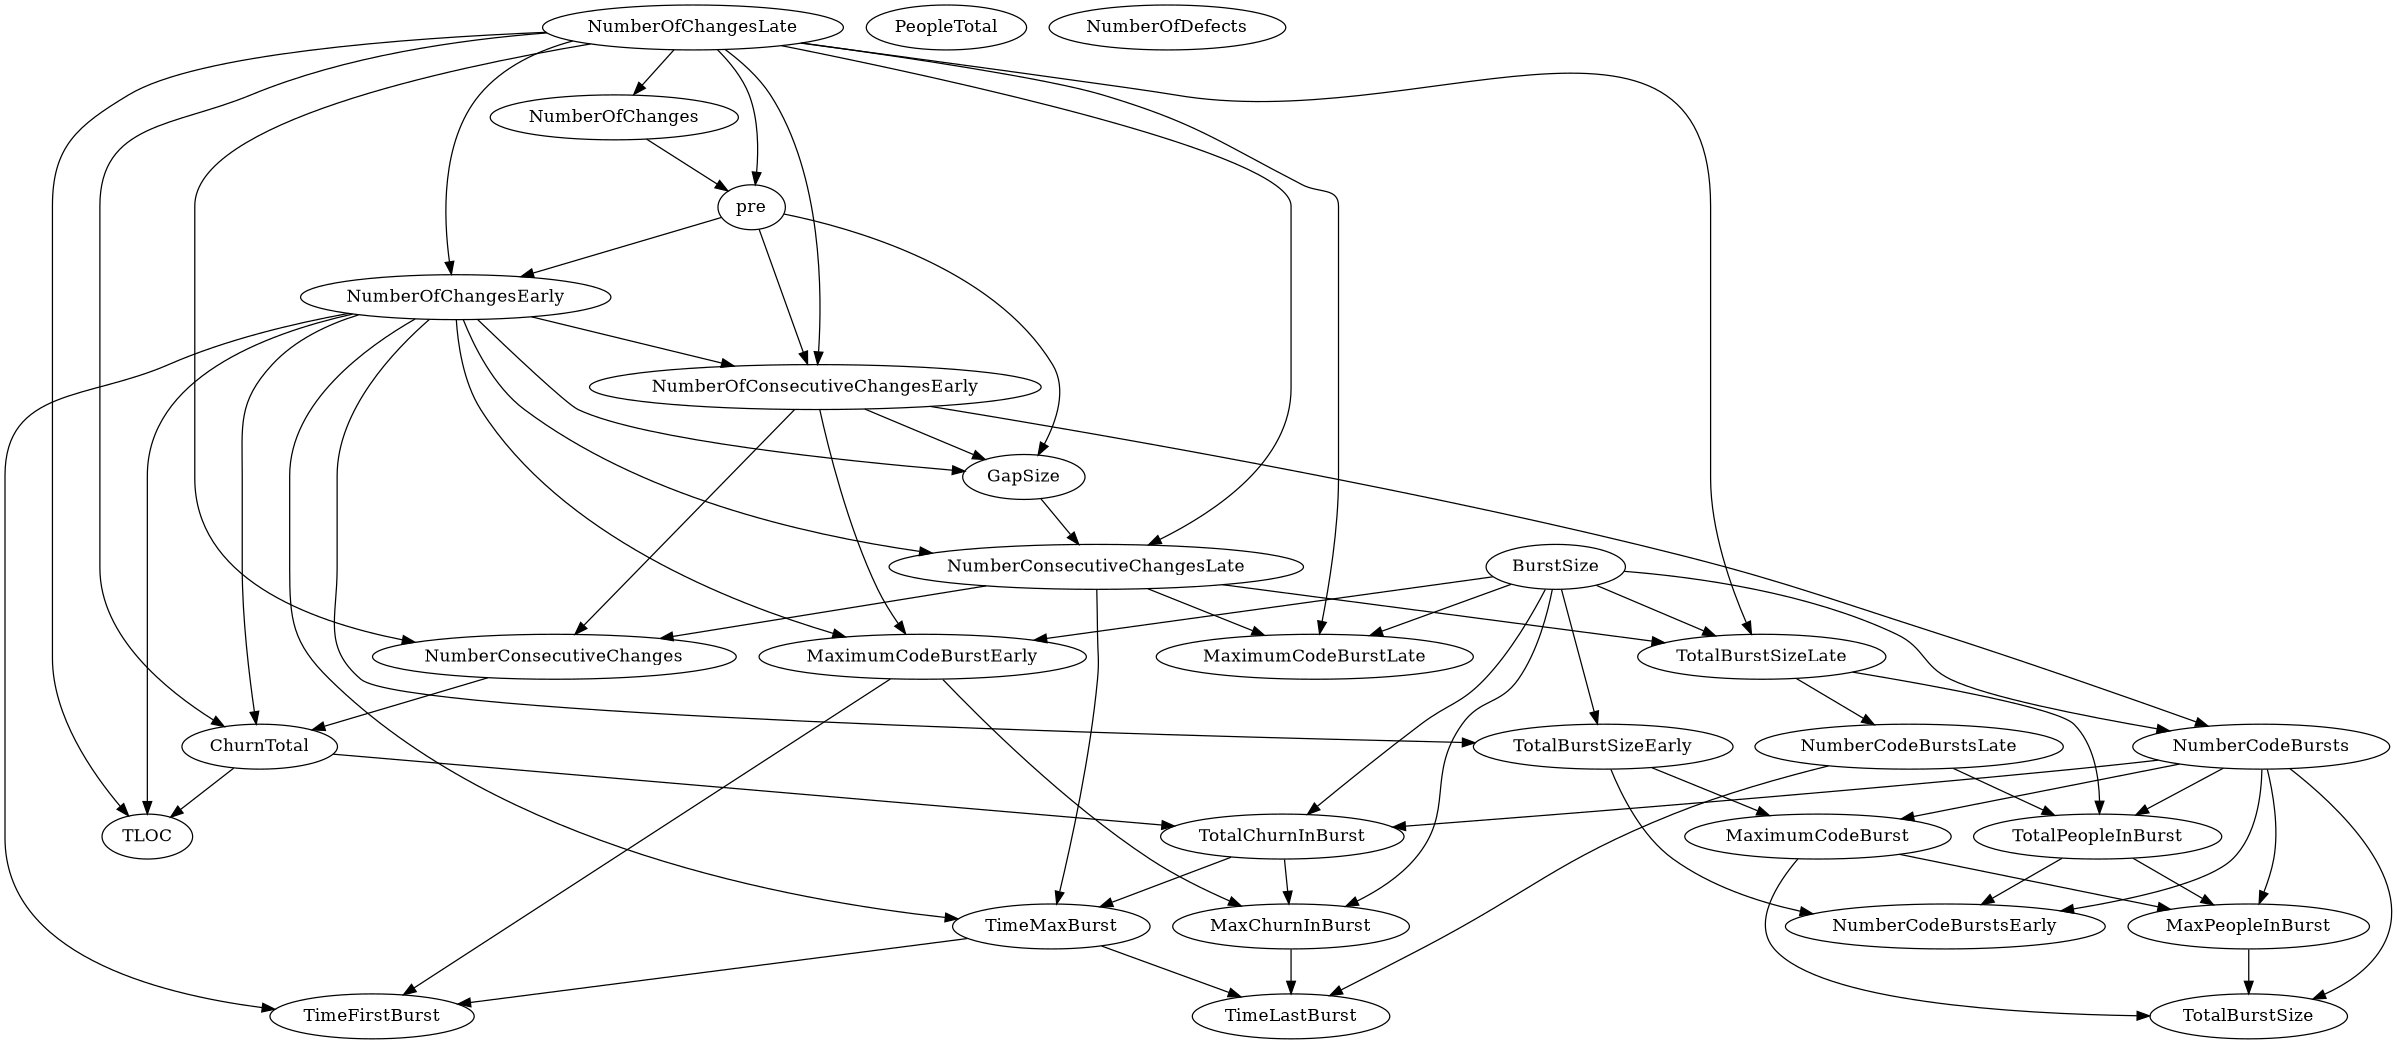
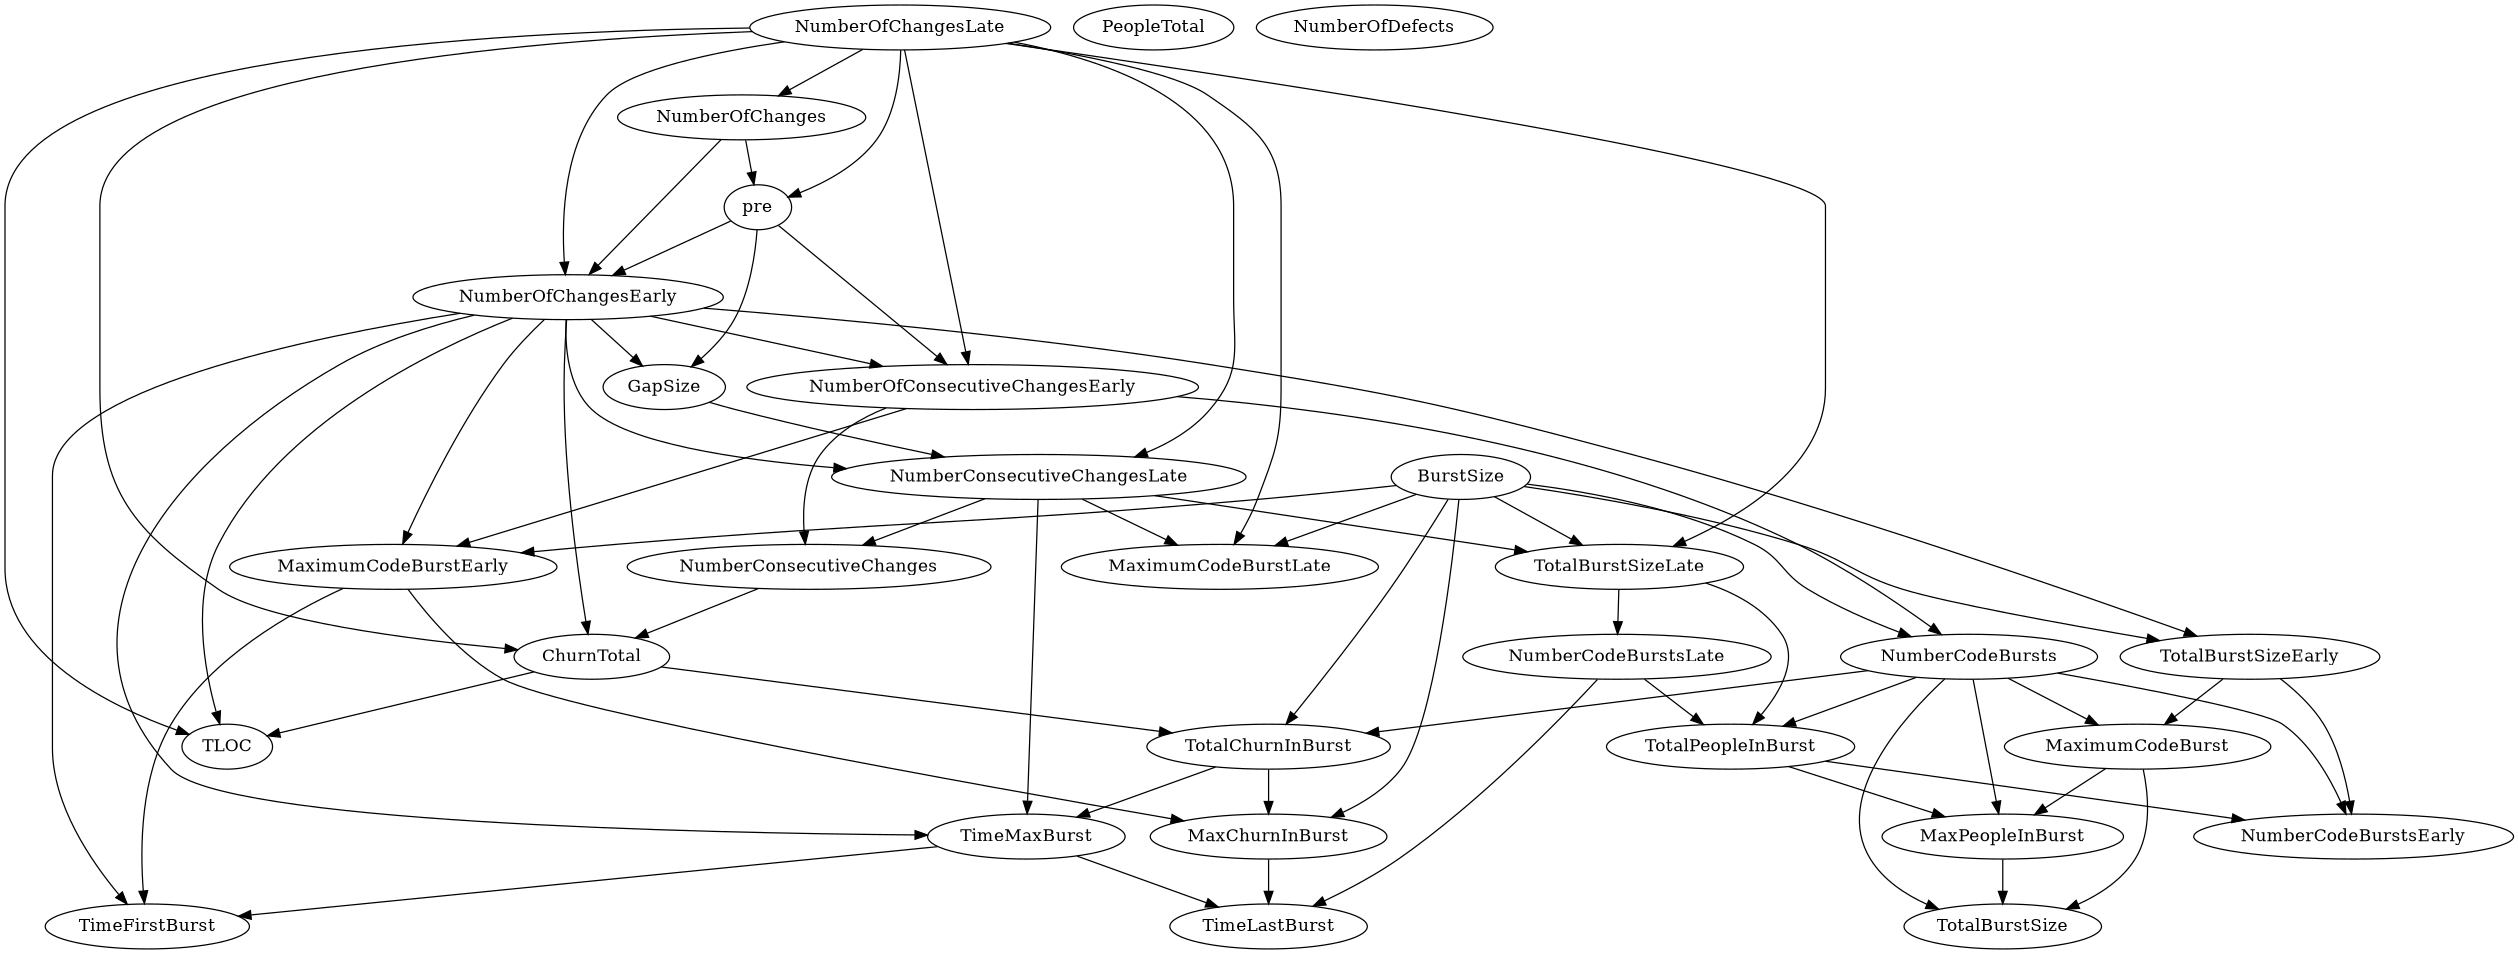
none -> (660, 202)
(195, 263) -> none
(919, 432) -> none
